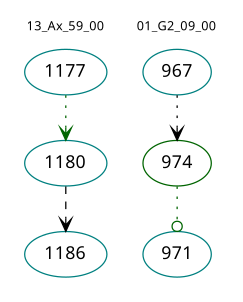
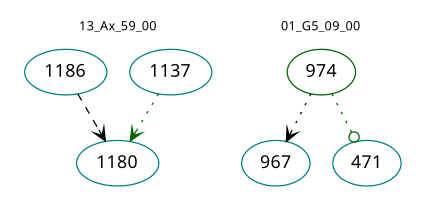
(177, 27) -> (321, 27)
(66, 72) -> (171, 72)
(177, 111) -> (302, 112)
(66, 203) -> (88, 112)
(177, 254) -> (367, 163)
